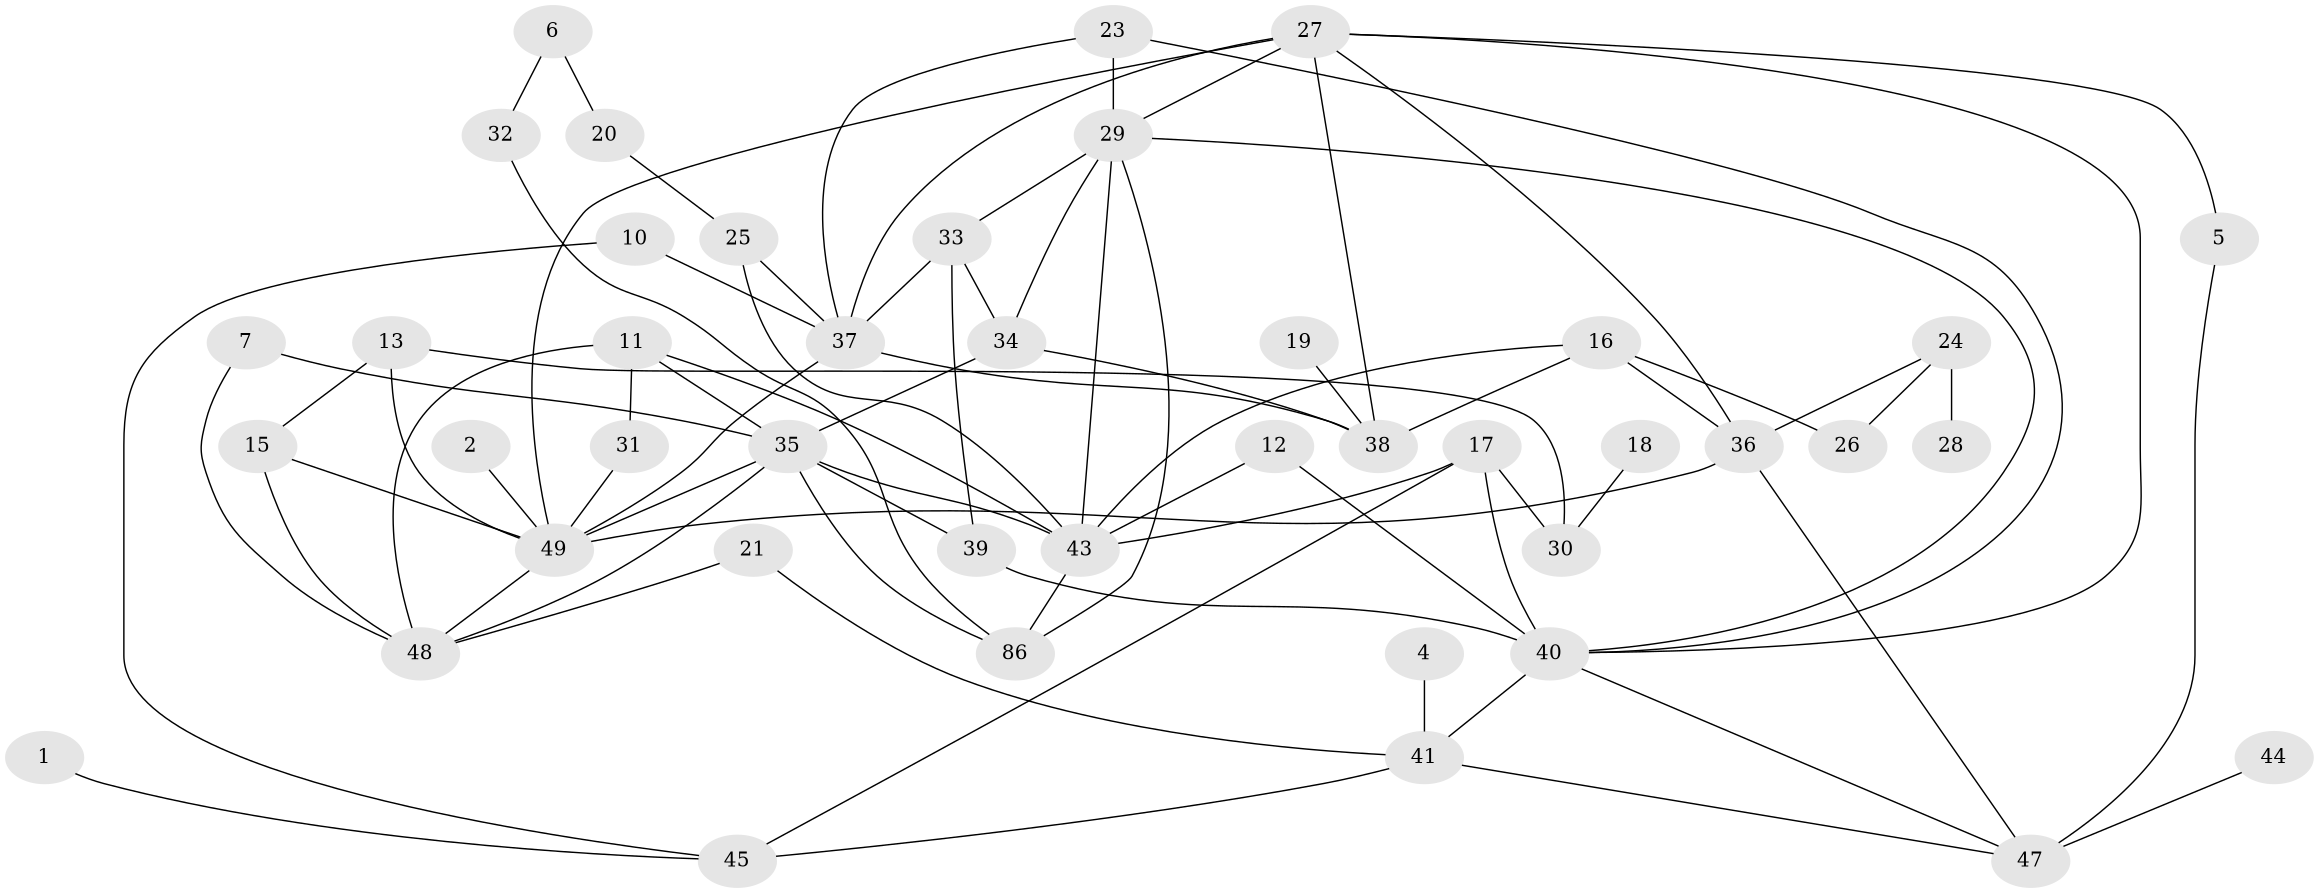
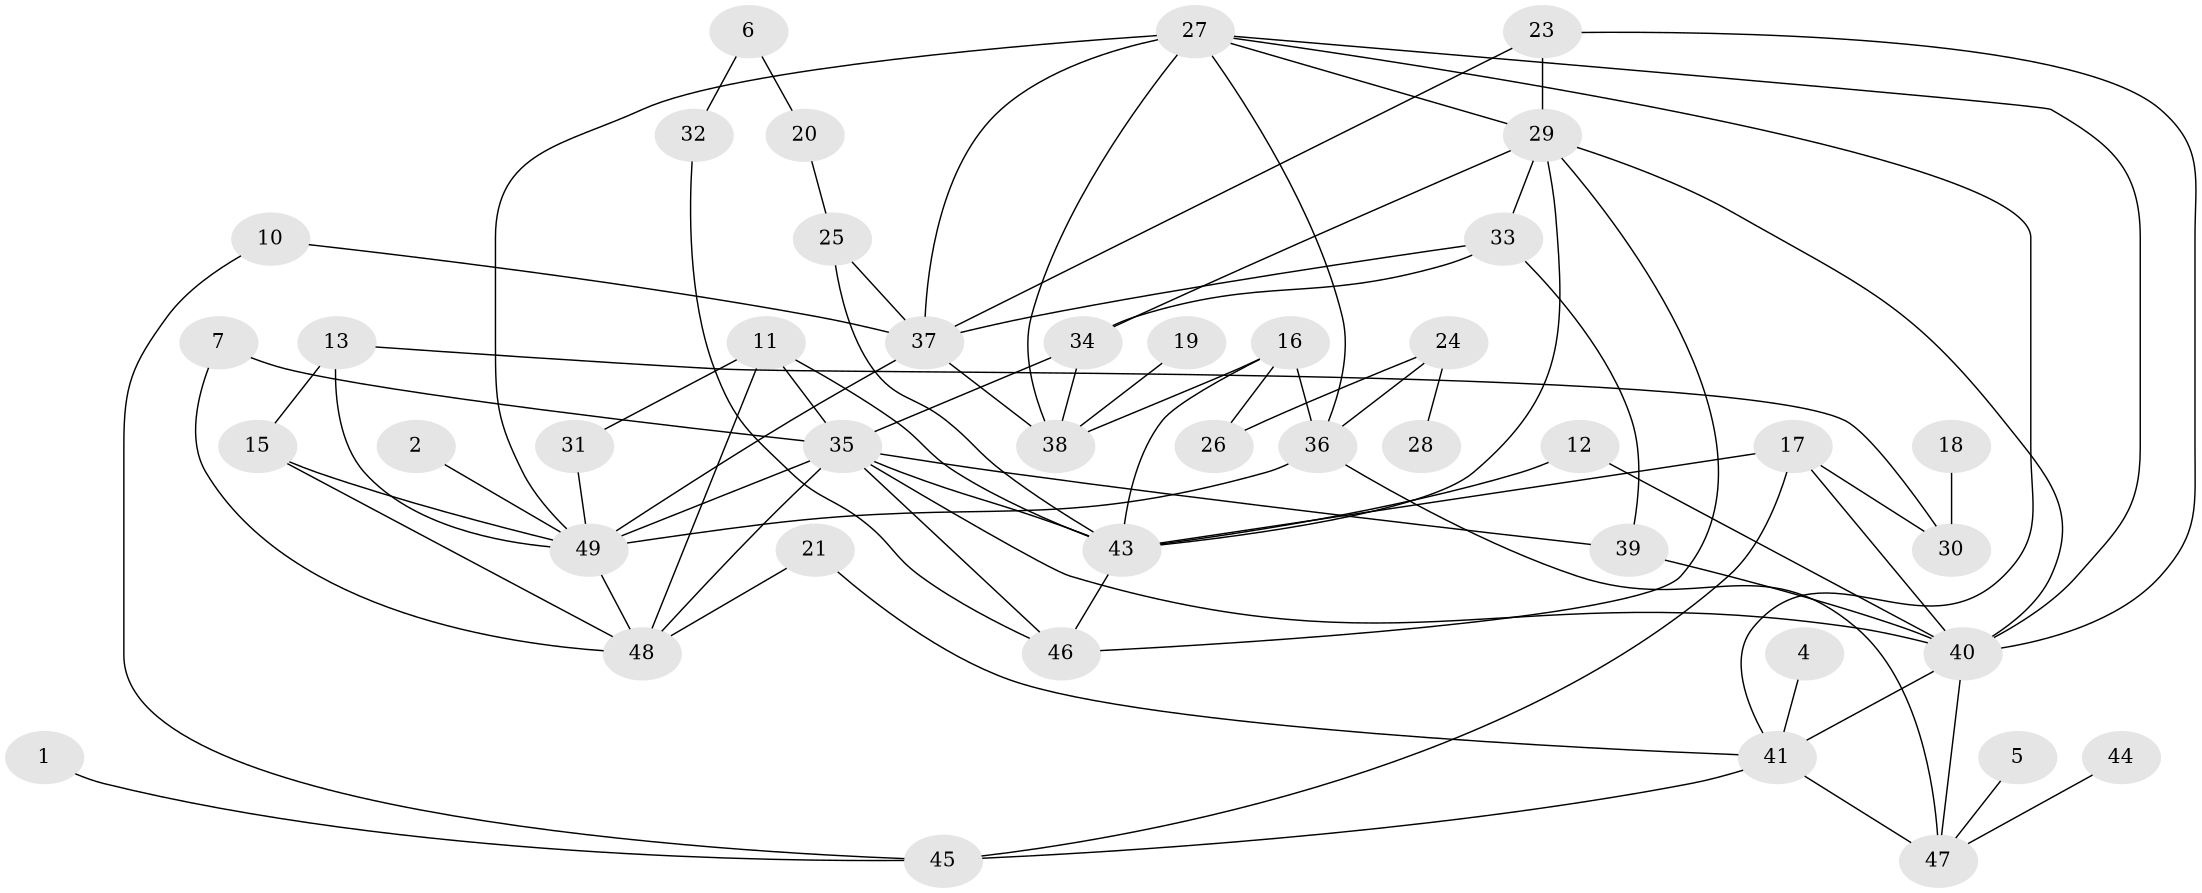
(1817, 58) -> (1994, 202)
none -> (1356, 622)
(1015, 654) -> (1061, 654)
